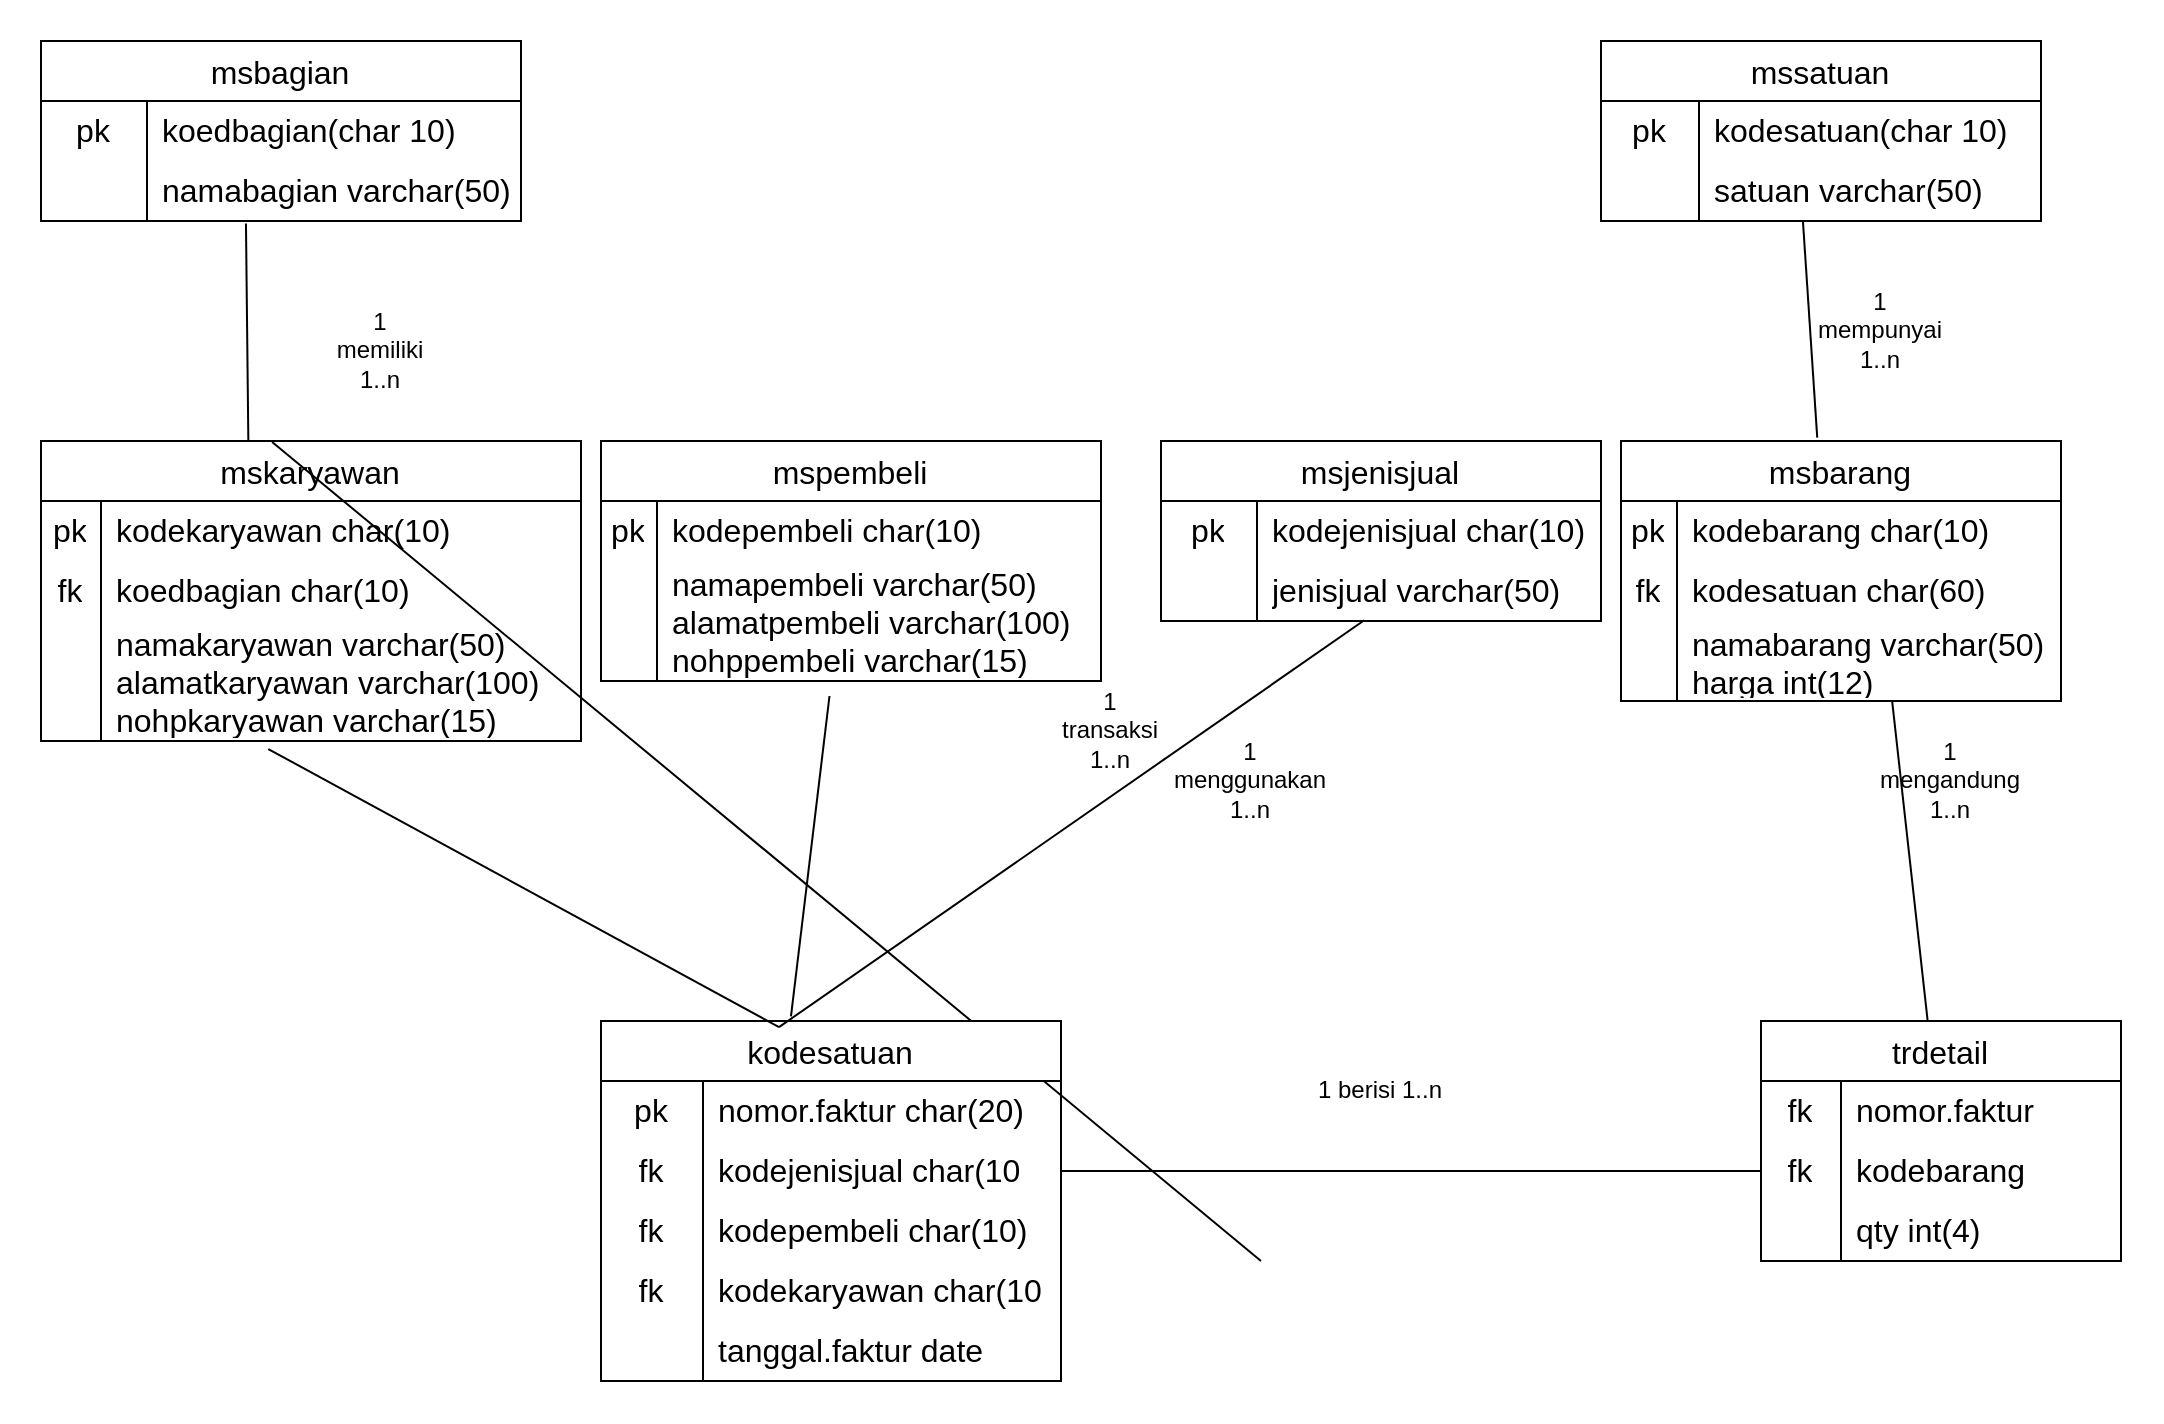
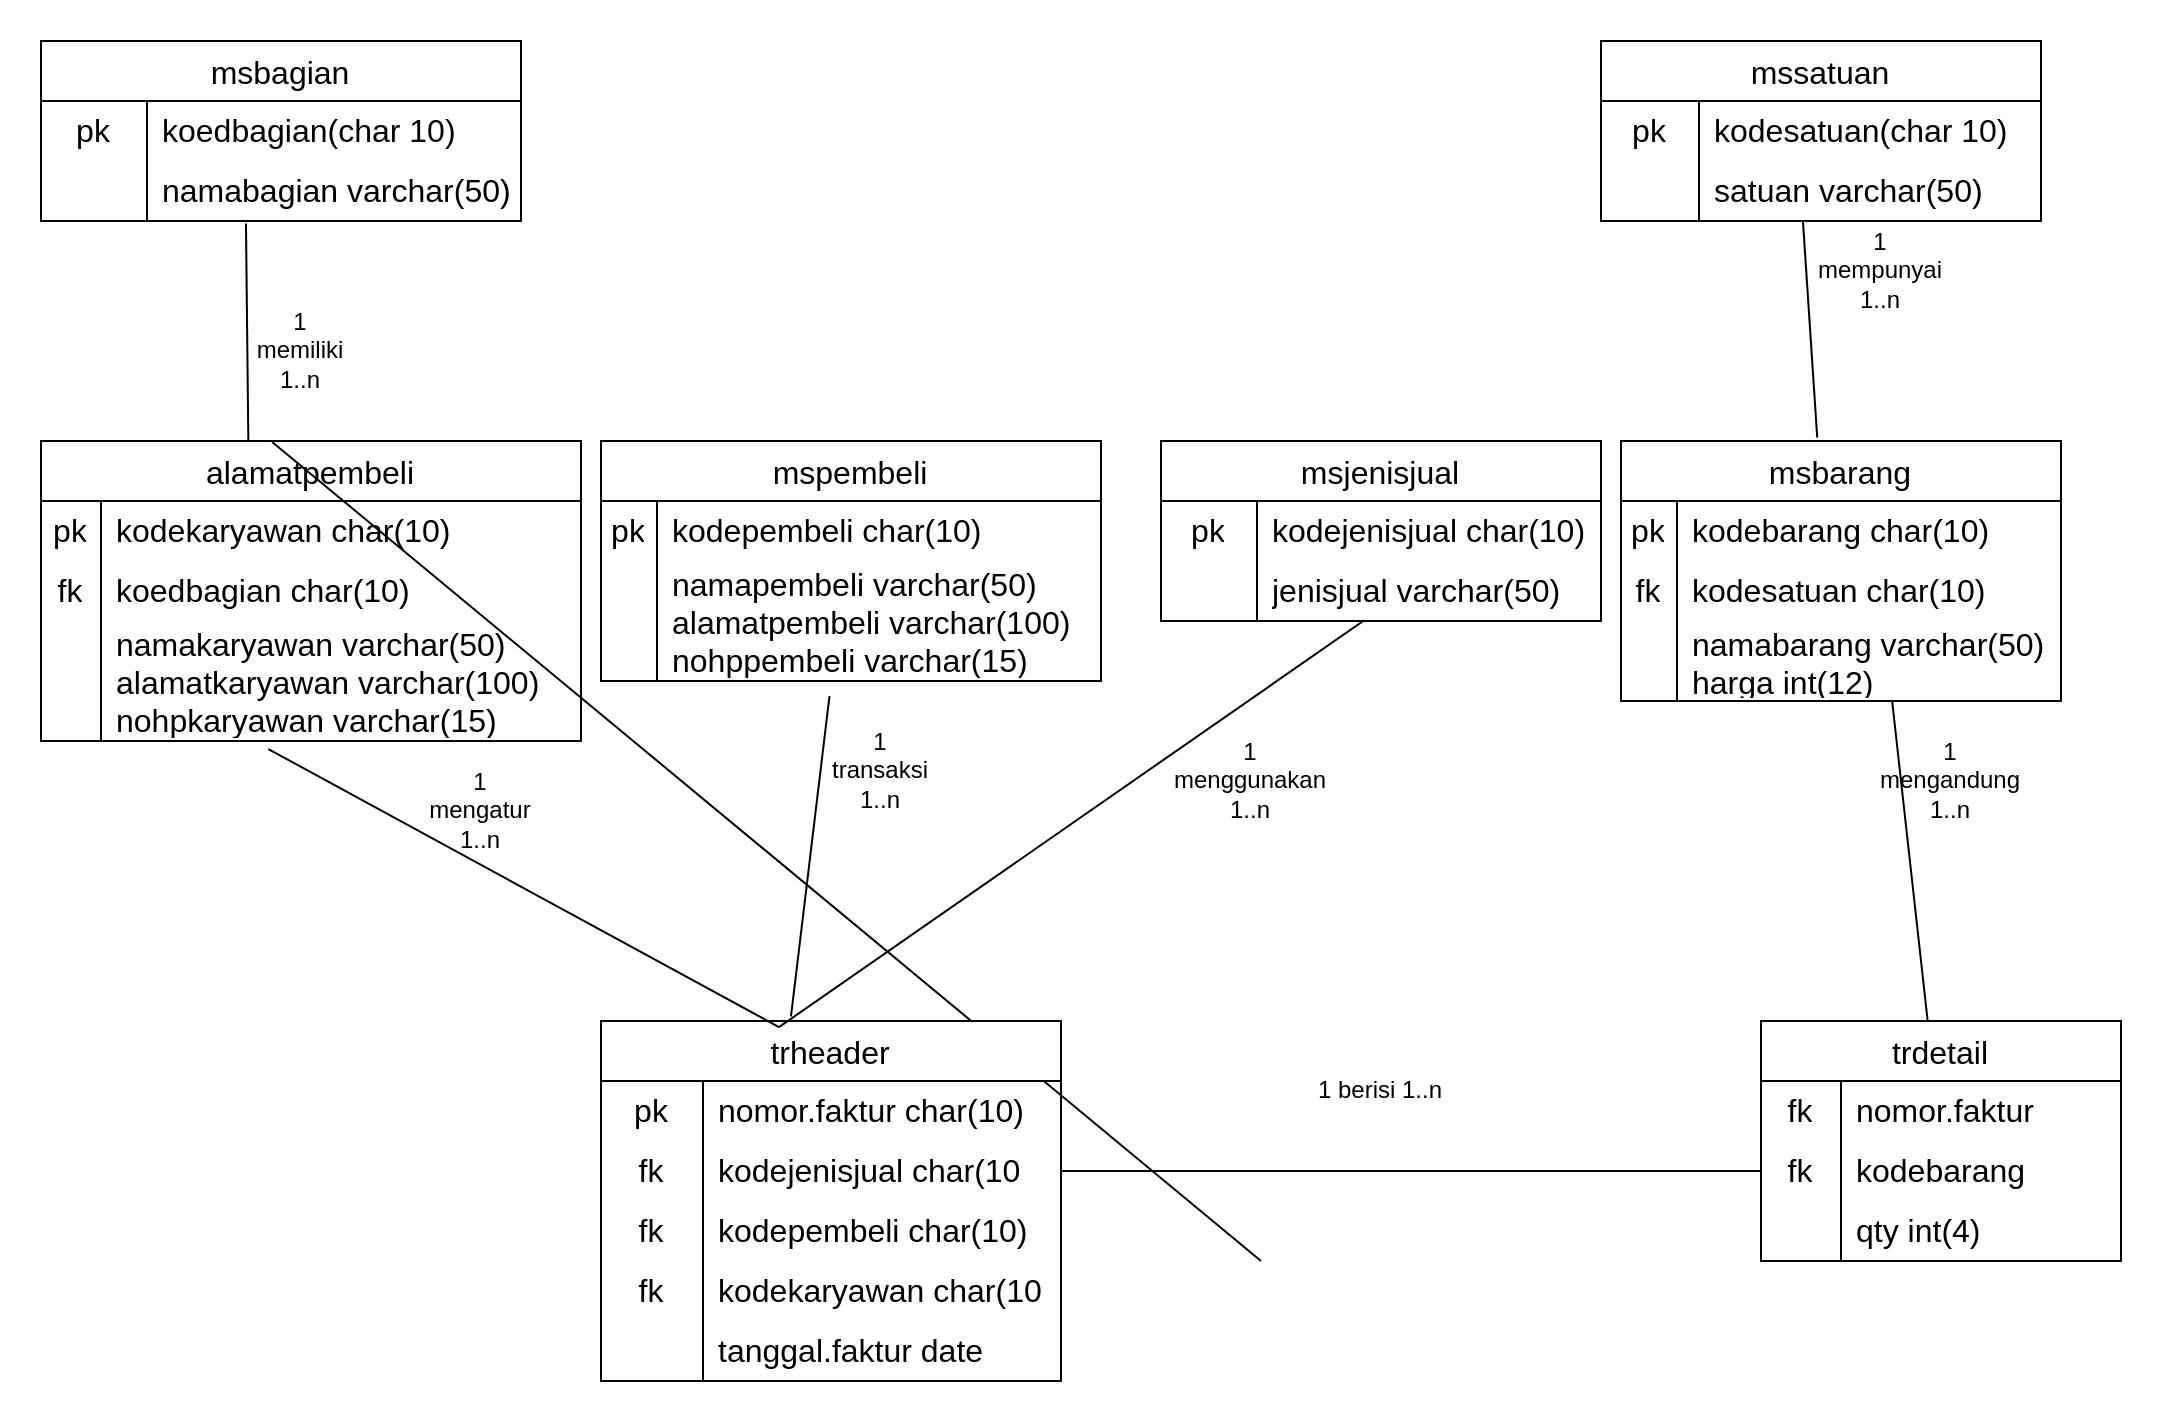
(1881, 331) -> (1881, 271)
(381, 351) -> (301, 351)
(310, 473) -> (310, 473)
(1859, 591) -> (1859, 591)
(1111, 731) -> (881, 771)
none -> (481, 811)
(830, 1053) -> (830, 1053)
(890, 1111) -> (890, 1111)
